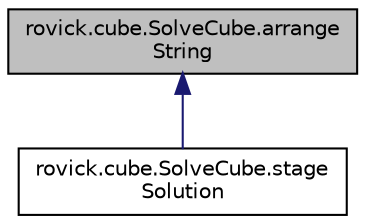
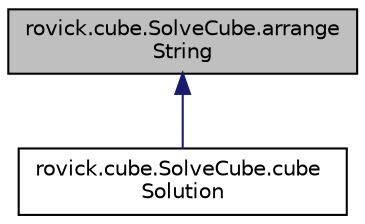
(183, 182) -> (183, 182)
